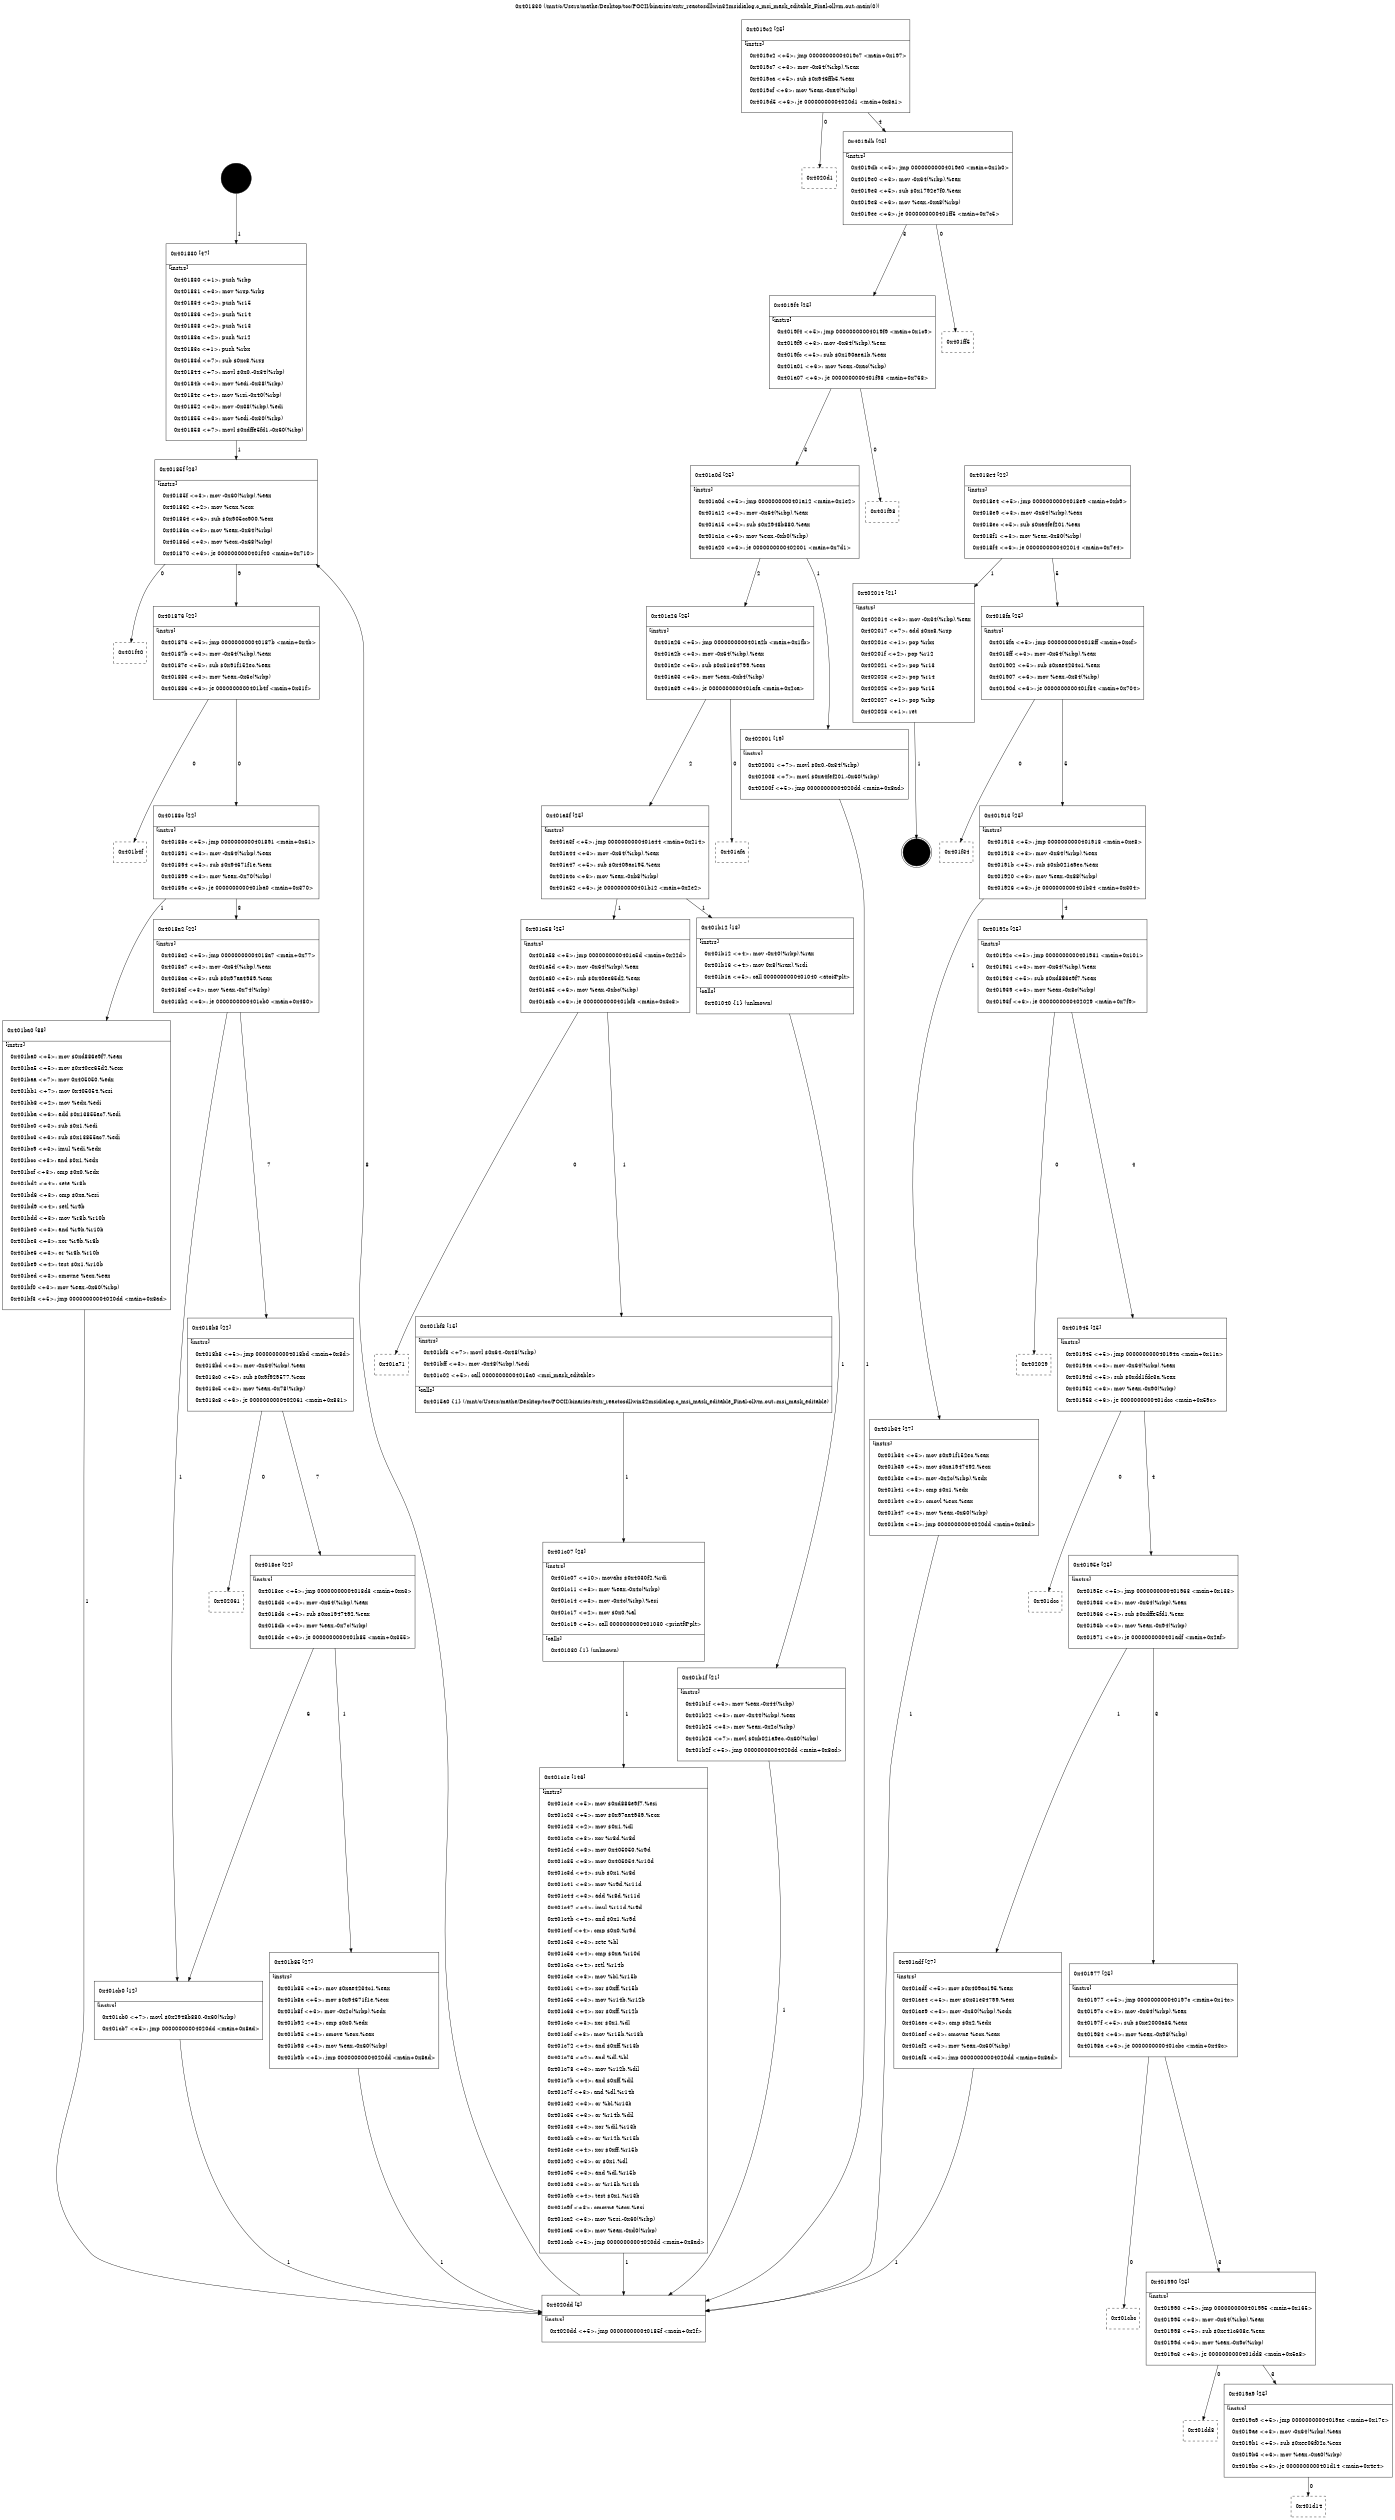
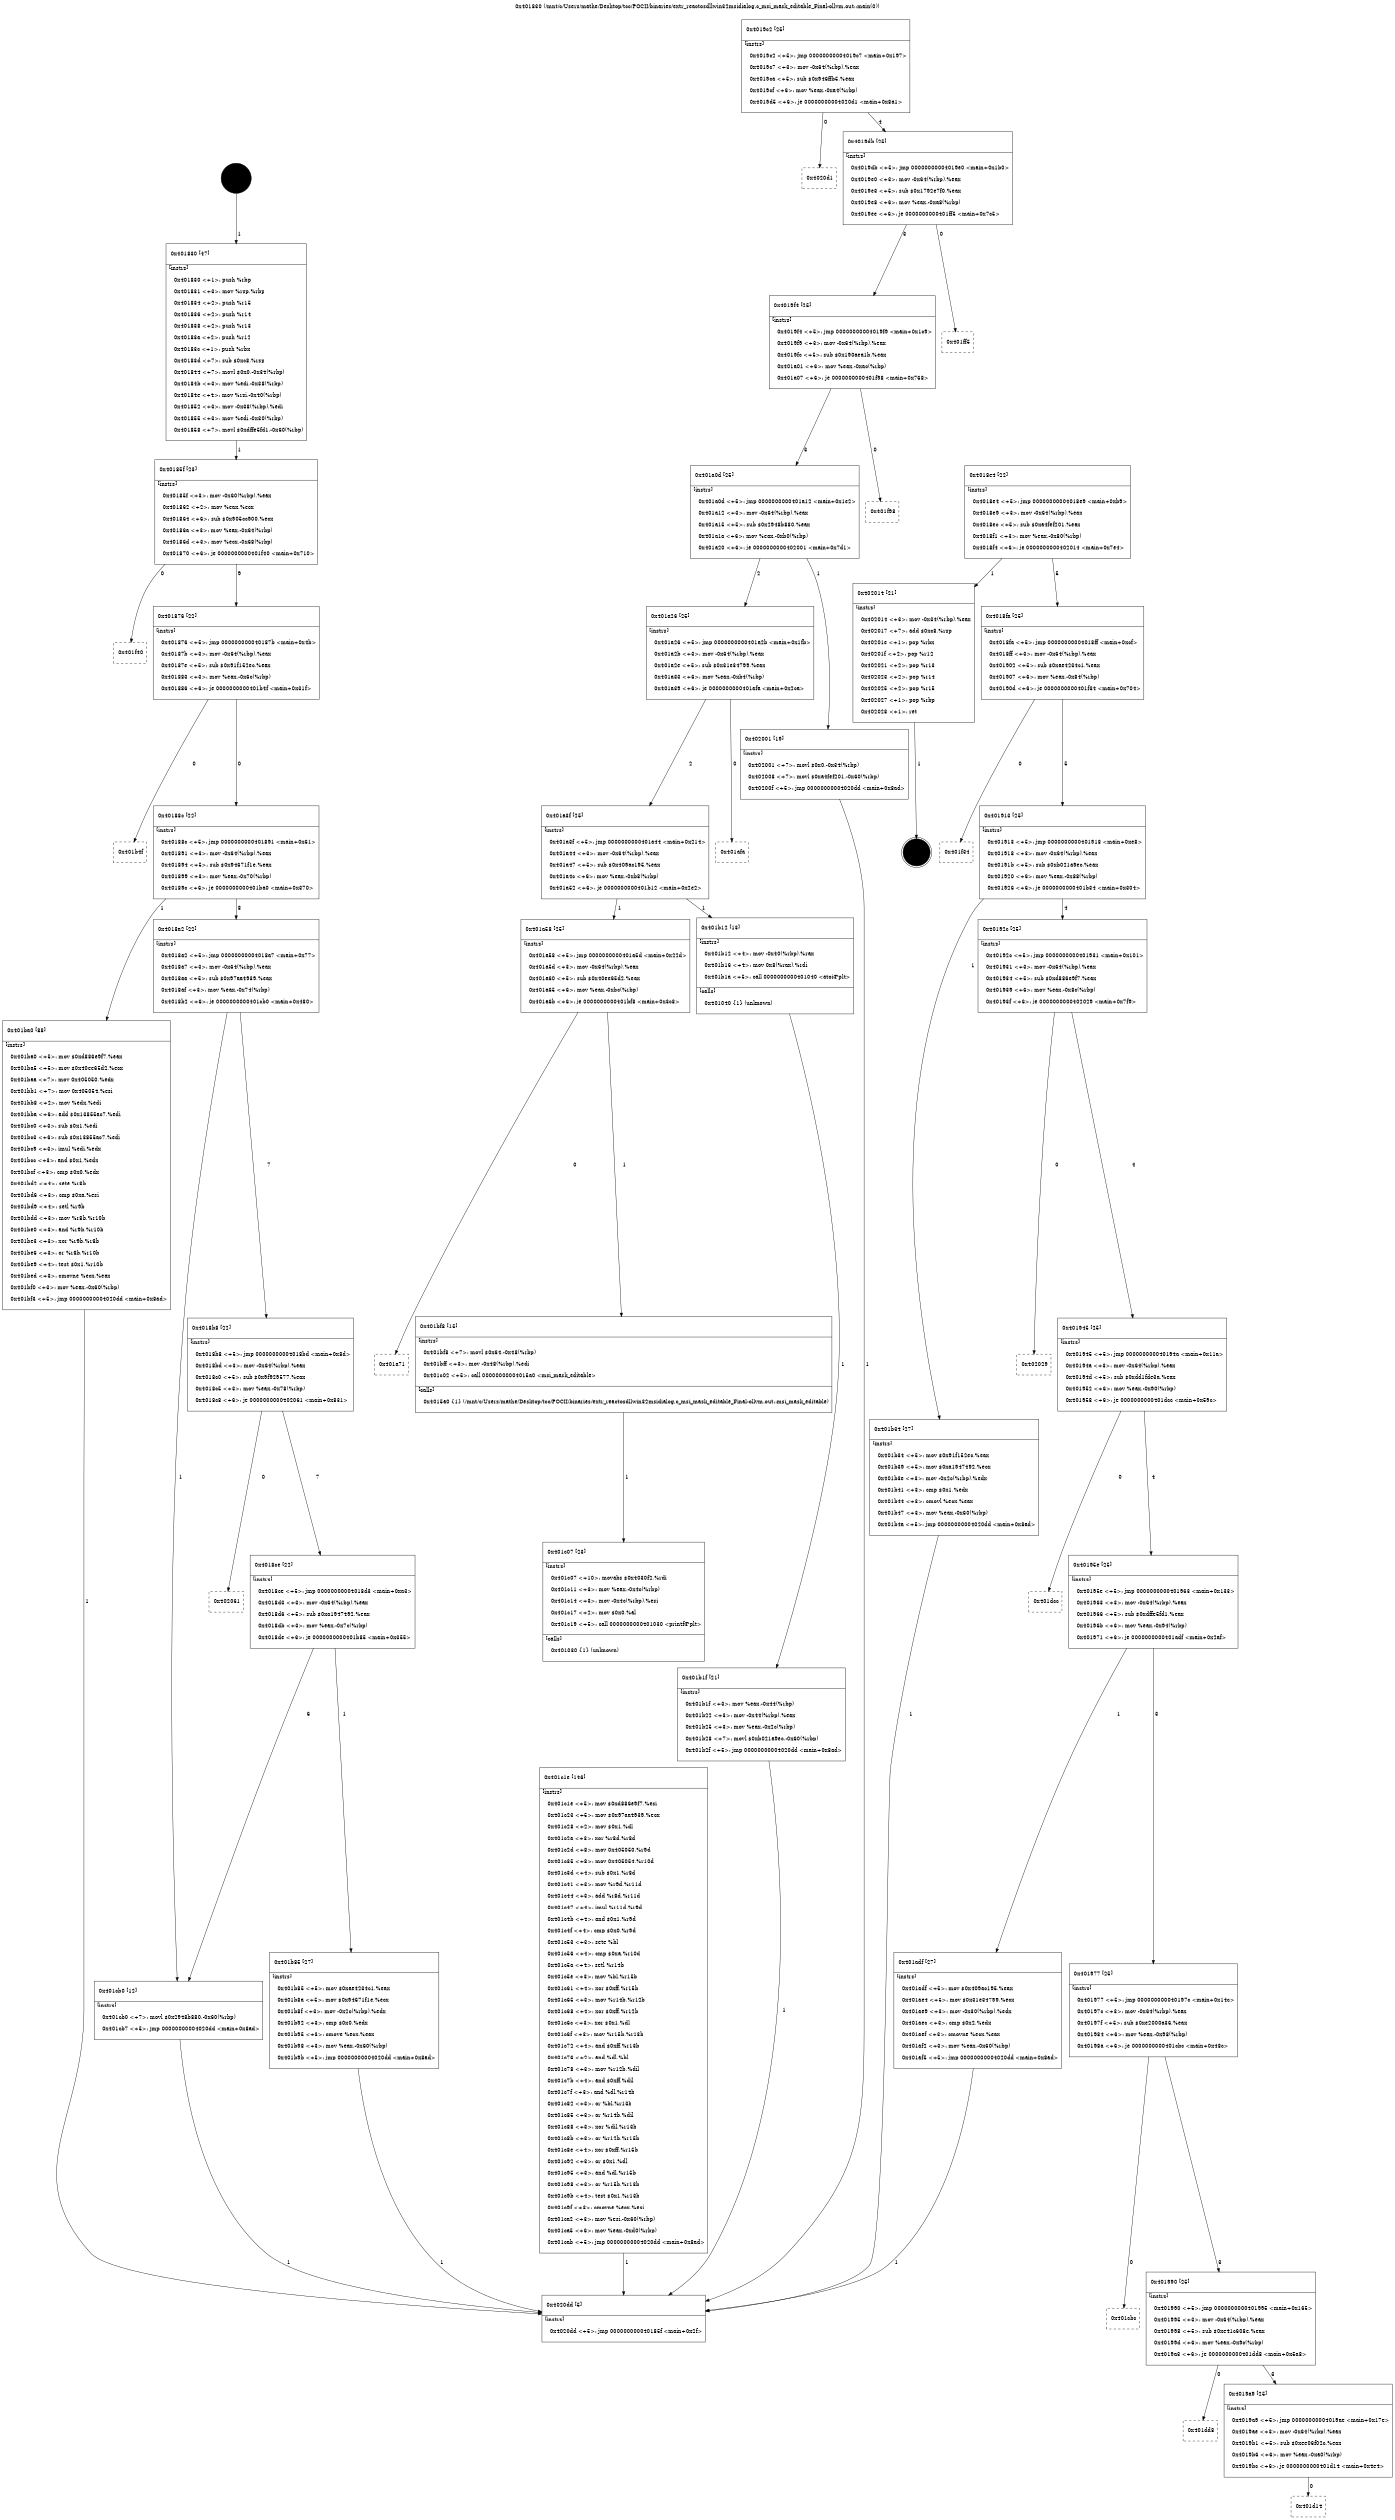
(380, 1446) -> none
(624, 1713) -> none
